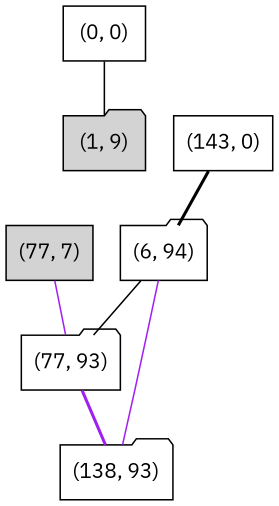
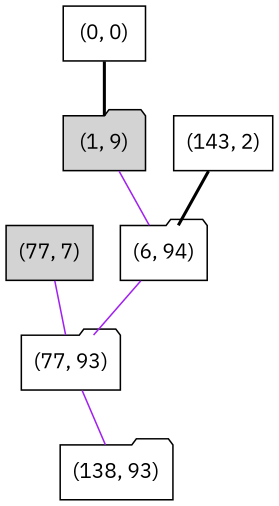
(104, 89) -> (104, 89)
(223, 143) -> (223, 143)
(117, 308) -> (117, 308)
(141, 363) -> (134, 198)
(94, 418) -> (94, 418)
